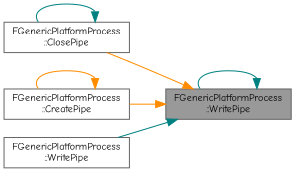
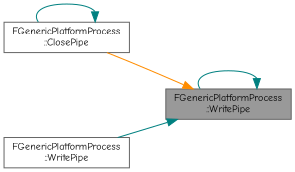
(67, 104) -> none
